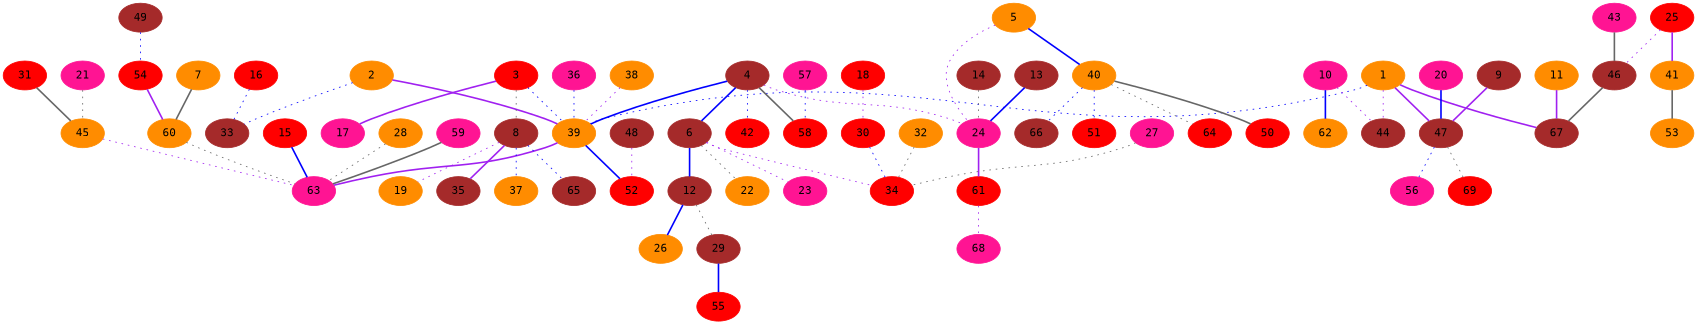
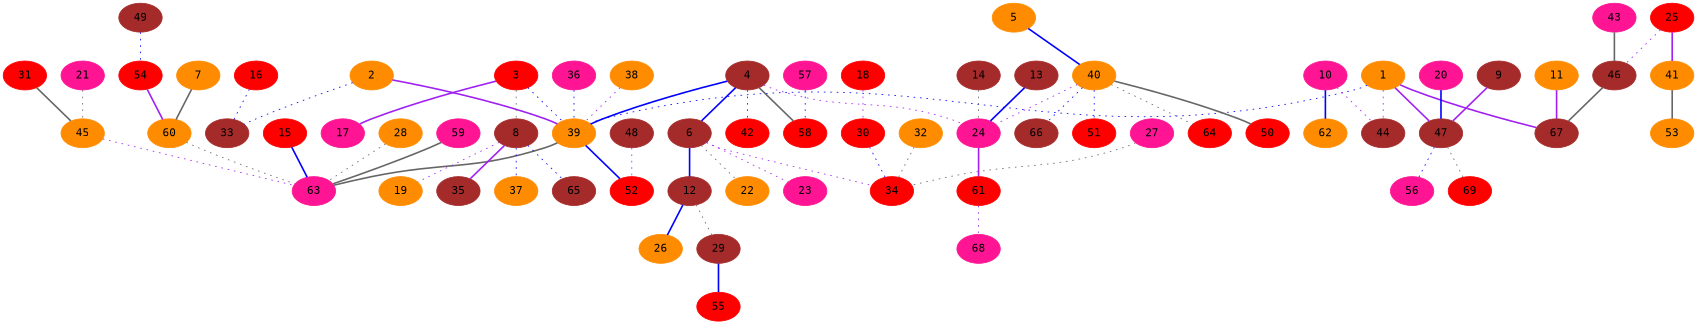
(948, 64) -> (1036, 104)
(435, 167) -> (435, 167)
